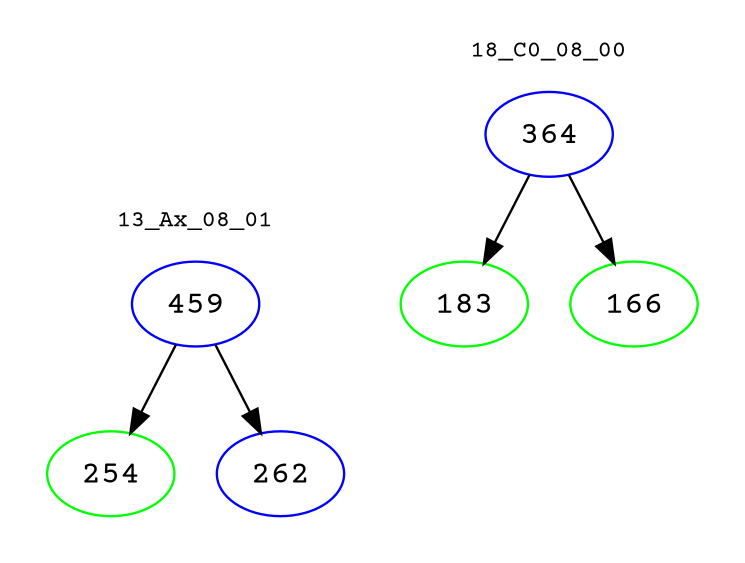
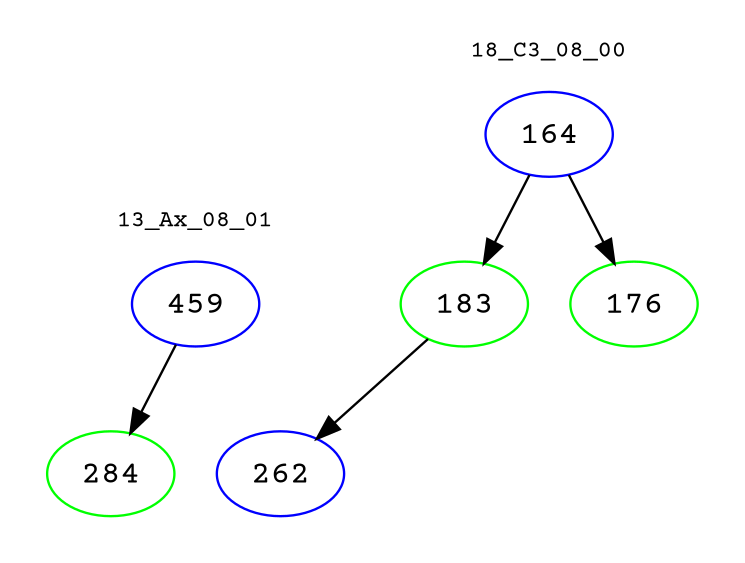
(549, 51) -> (549, 51)
(549, 134) -> (549, 134)
(634, 304) -> (634, 304)
(233, 378) -> (381, 381)
(111, 474) -> (111, 474)
